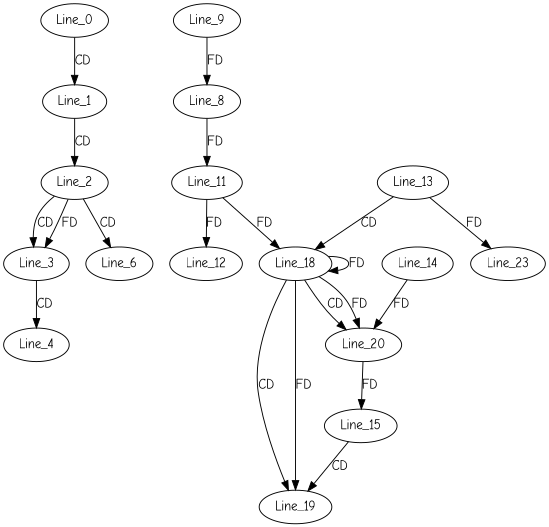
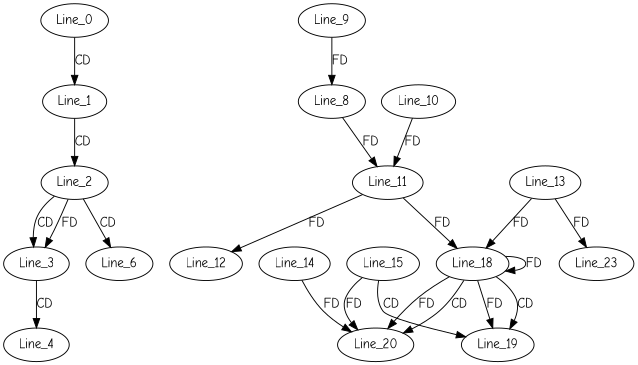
none -> (419, 102)
(369, 223) -> (521, 223)
(362, 381) -> (346, 298)
